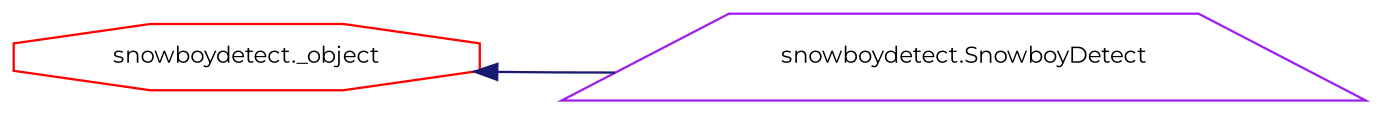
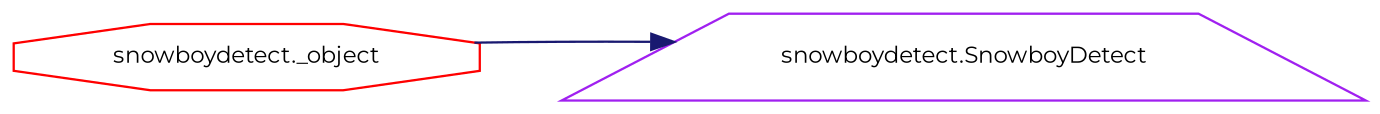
(556, 72) -> (563, 42)
